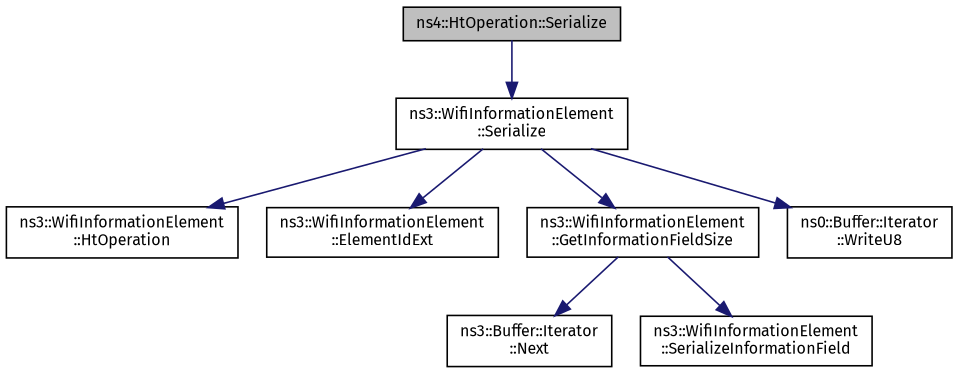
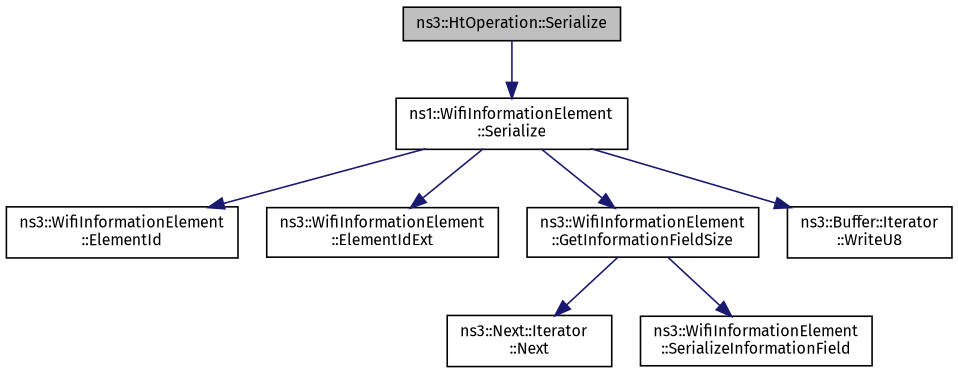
(512, 24) -> (512, 24)
(512, 124) -> (512, 124)
(122, 232) -> (122, 232)
(870, 232) -> (870, 232)
(529, 341) -> (529, 341)
